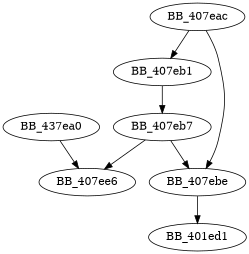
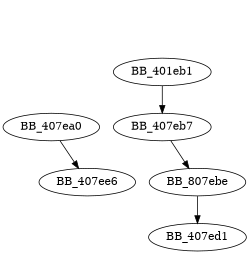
(197, 17) -> none
(162, 72) -> (162, 72)
(51, 127) -> (51, 127)
(128, 152) -> none
(197, 182) -> (197, 182)
(197, 237) -> (197, 237)
